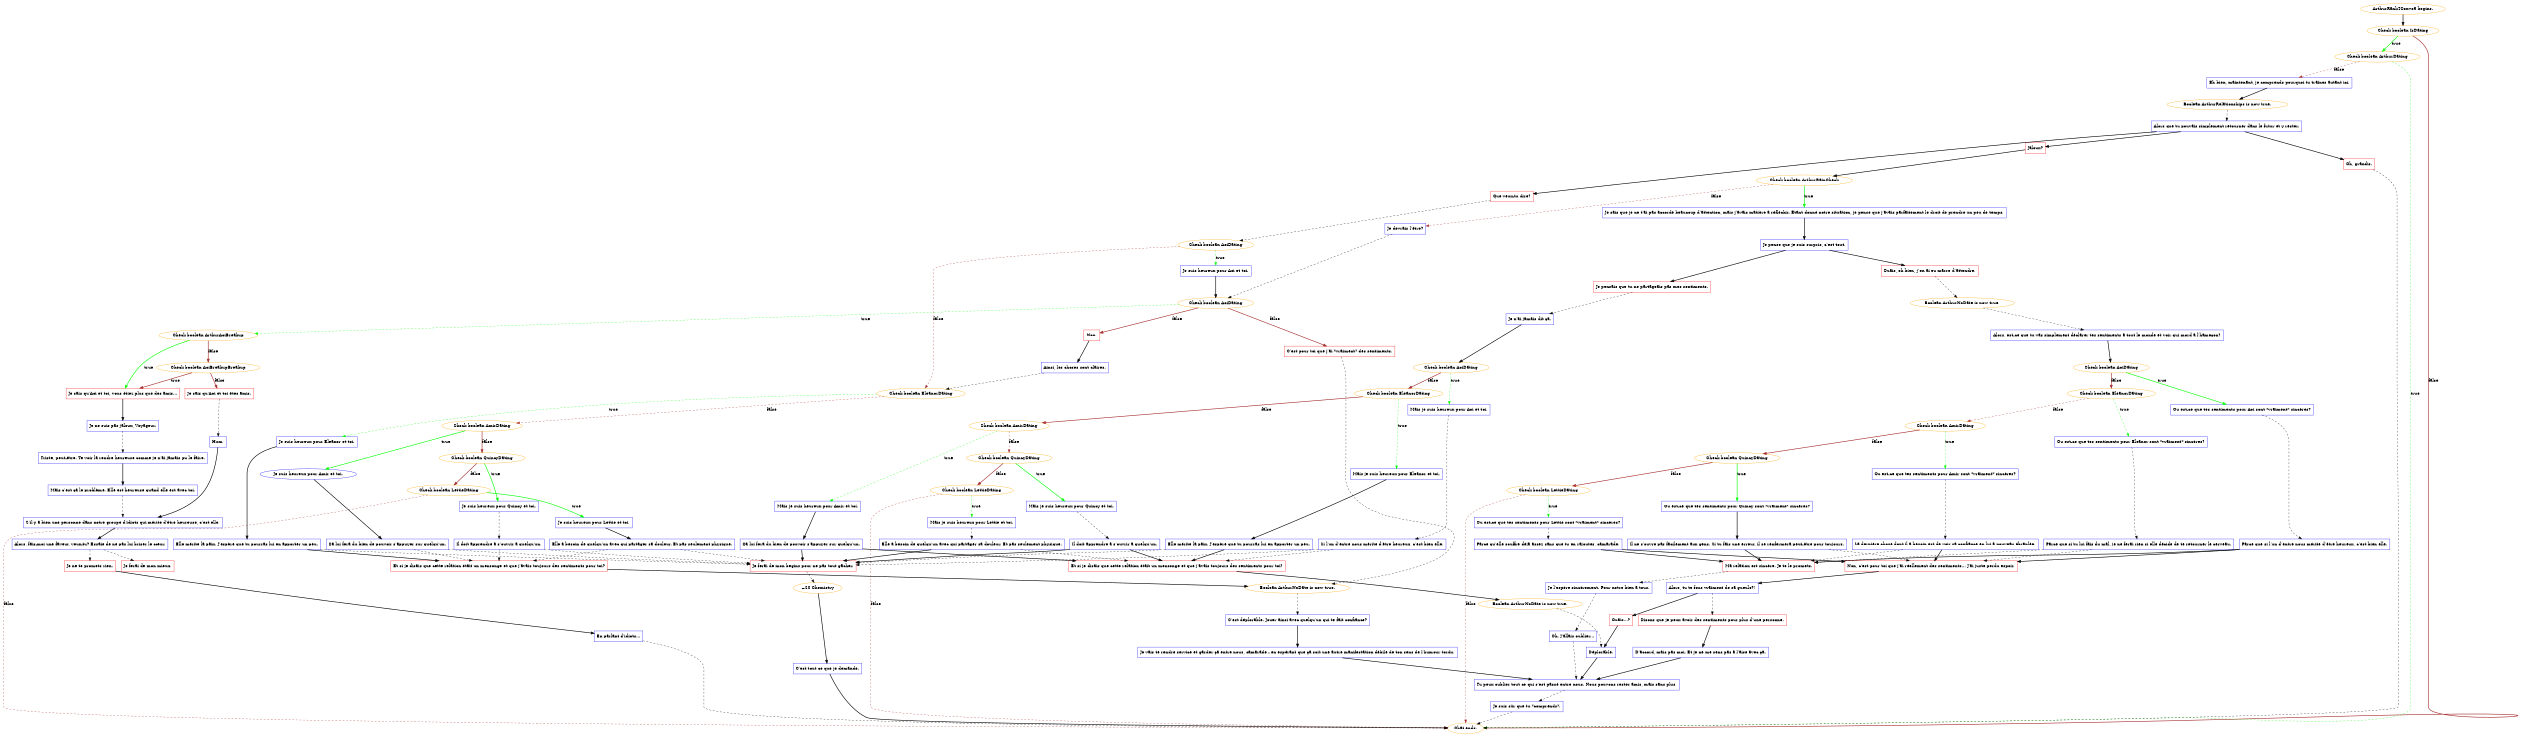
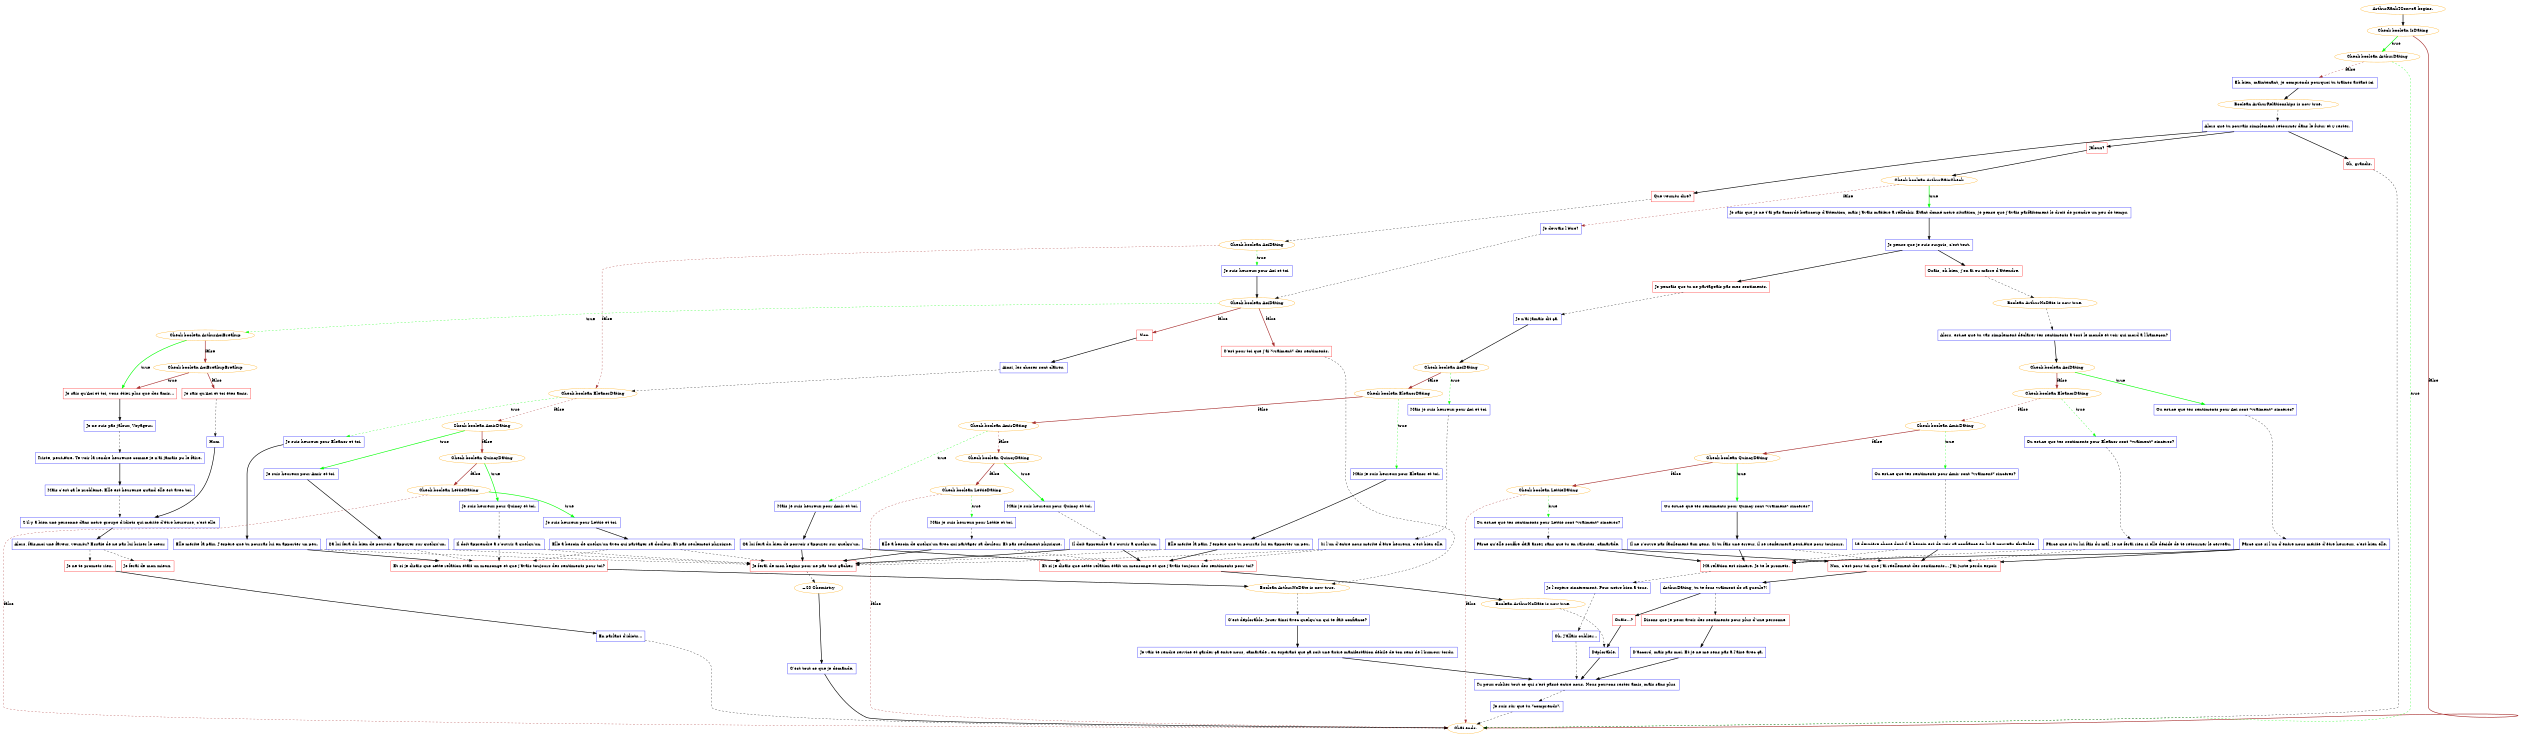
(308, 474) -> (301, 474)
(1712, 588) -> (1715, 588)
